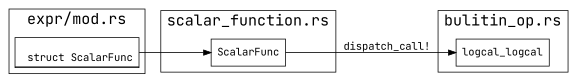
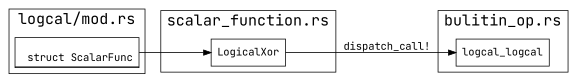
(77, 20) -> (77, 20)
(248, 53) -> (248, 53)
